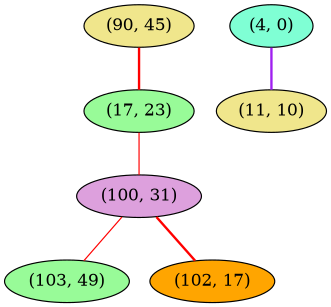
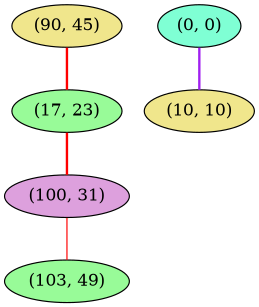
(271, 26) -> (199, 26)
(271, 111) -> (199, 111)
(139, 154) -> (67, 154)
(212, 281) -> none
